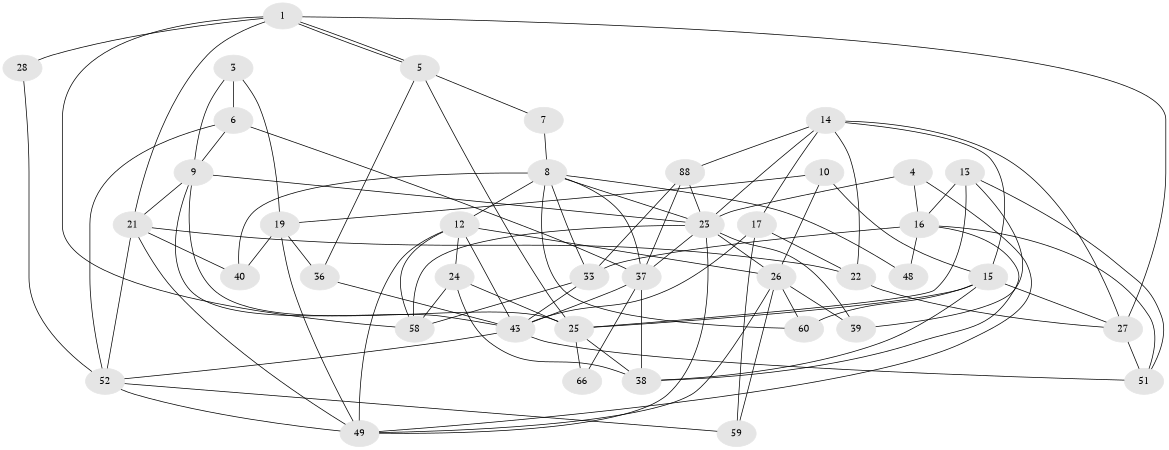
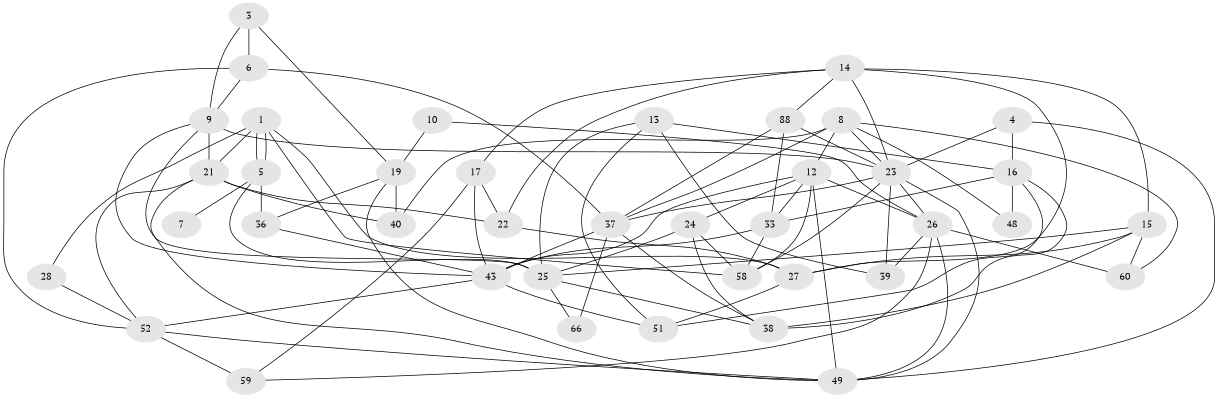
(546, 147) -> none
(567, 225) -> (791, 199)
(895, 239) -> none
